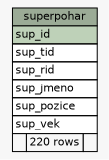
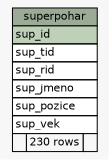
(55, 142) -> (55, 142)
